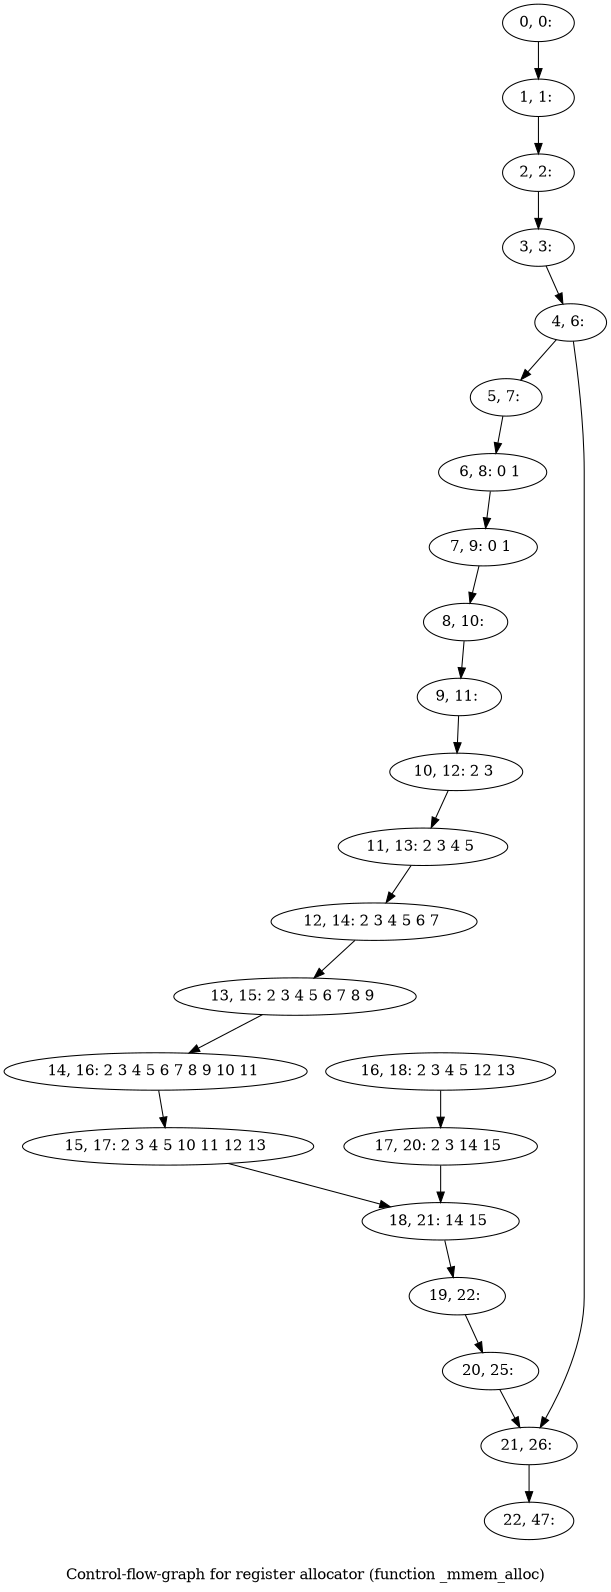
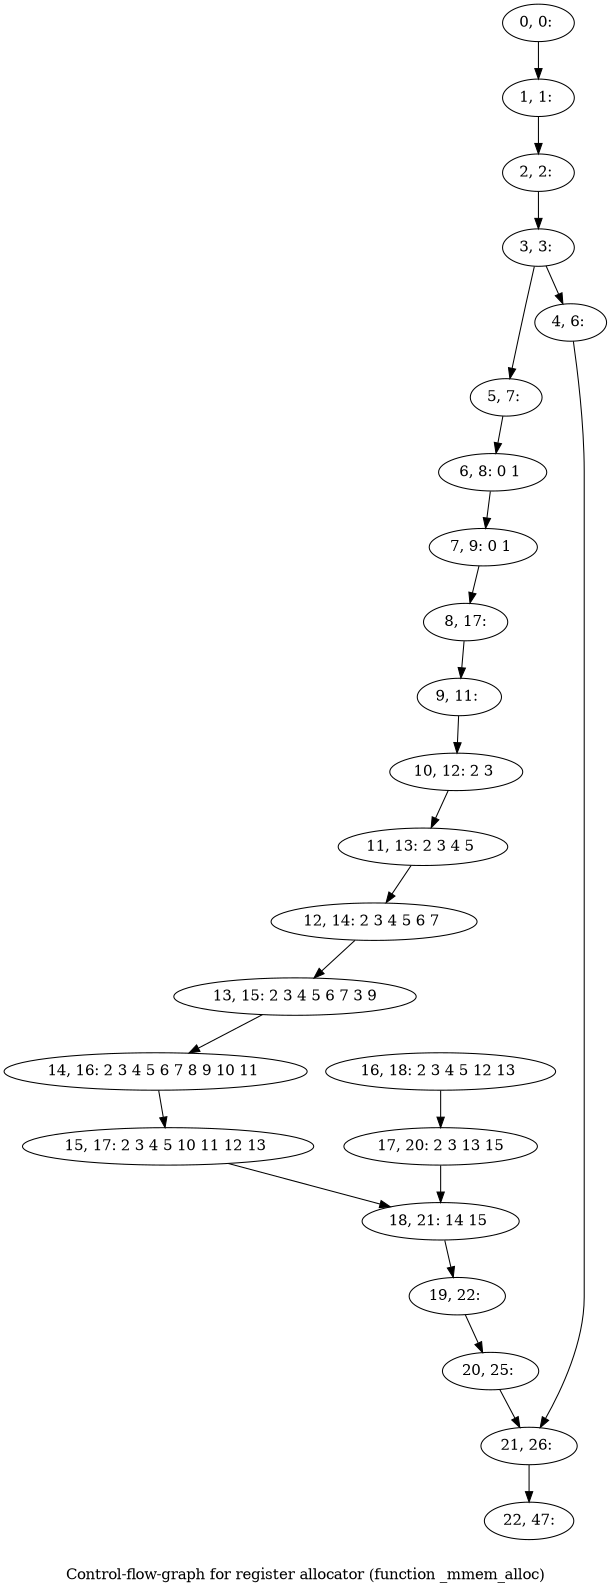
(542, 356) -> (523, 317)
(466, 622) -> (466, 622)
(295, 997) -> (295, 997)
(441, 1146) -> (441, 1146)
